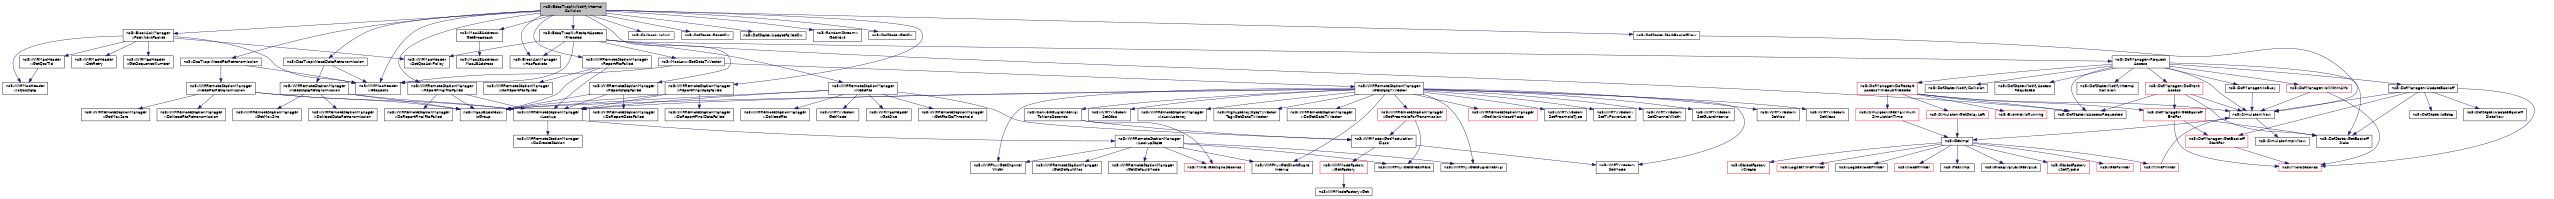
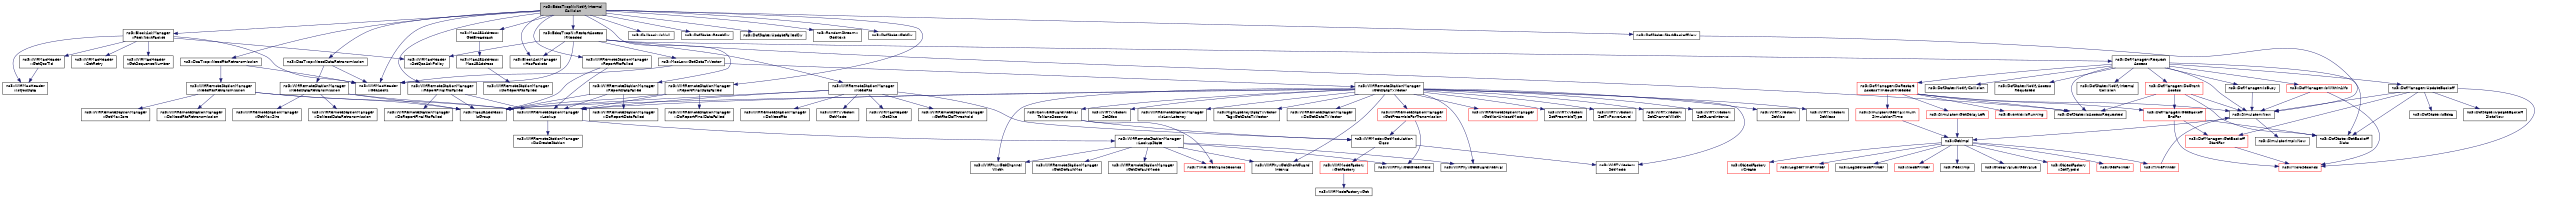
(564, 76) -> (494, 72)
